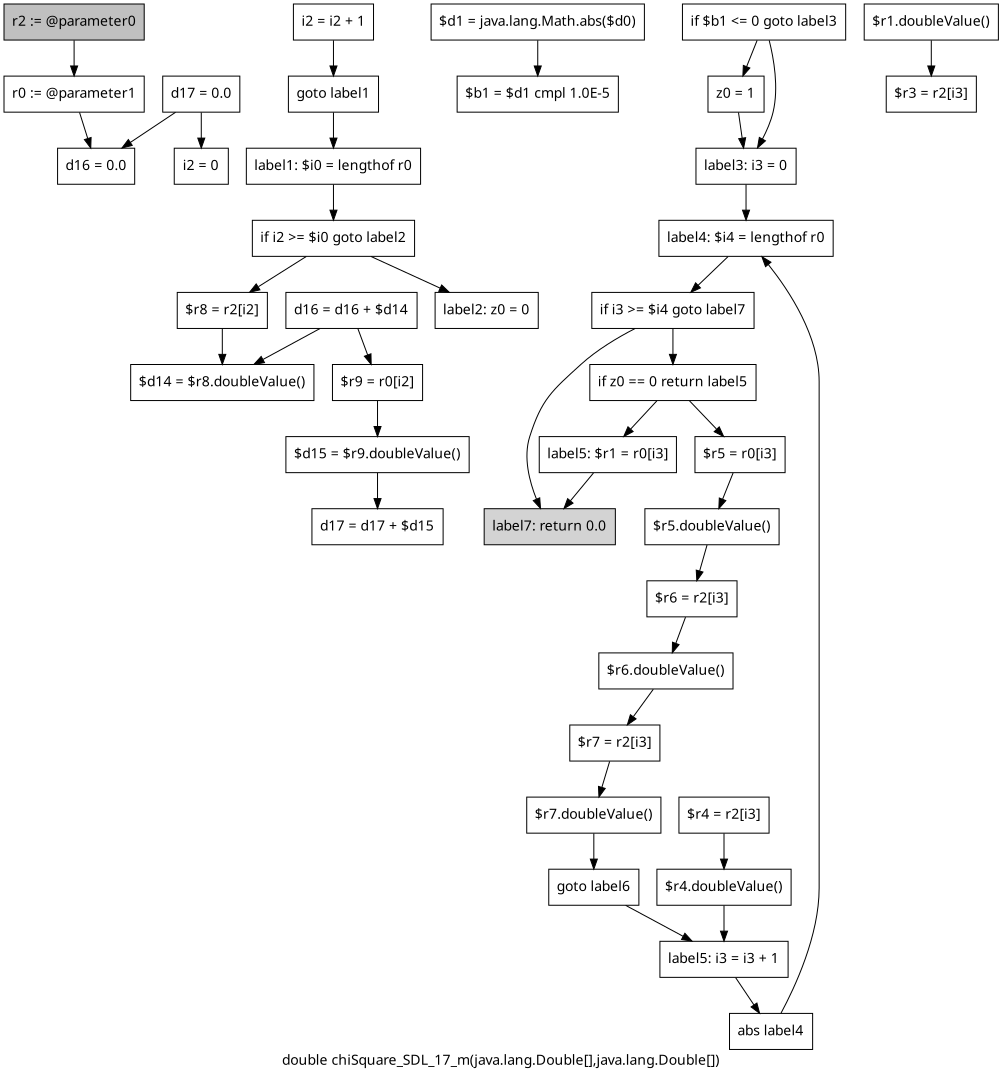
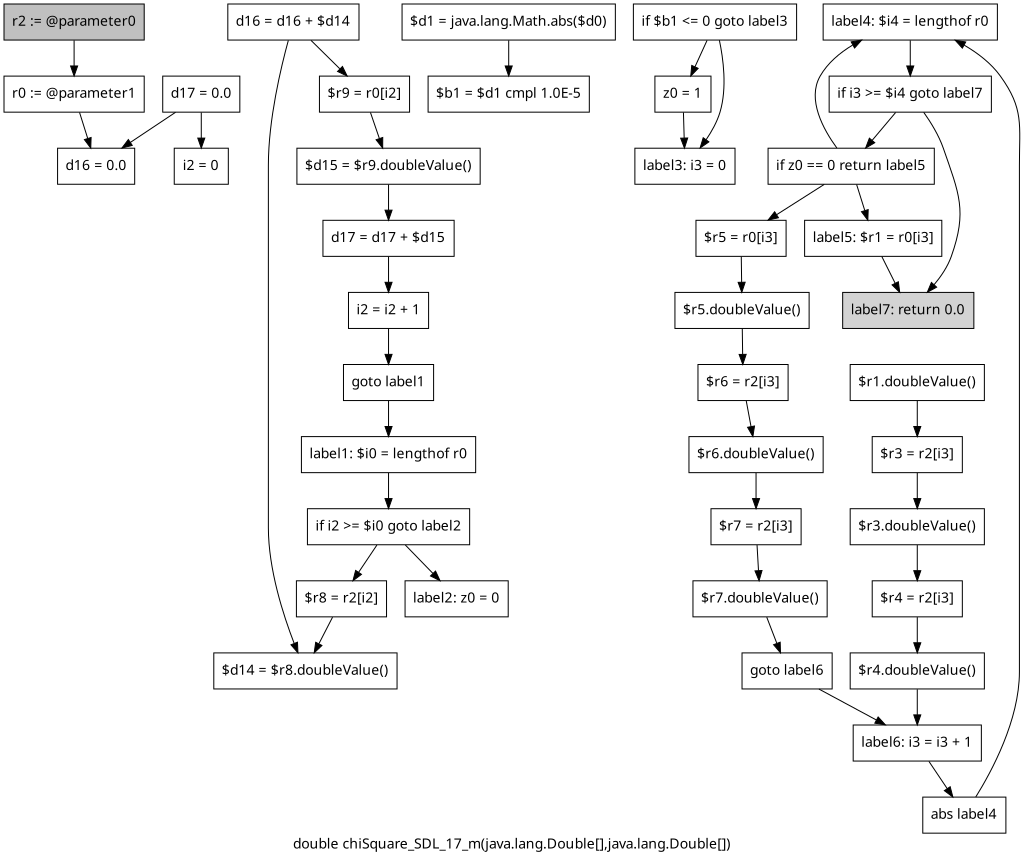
(746, 197) -> (816, 92)
none -> (389, 269)
none -> (917, 527)
(724, 959) -> (917, 743)
